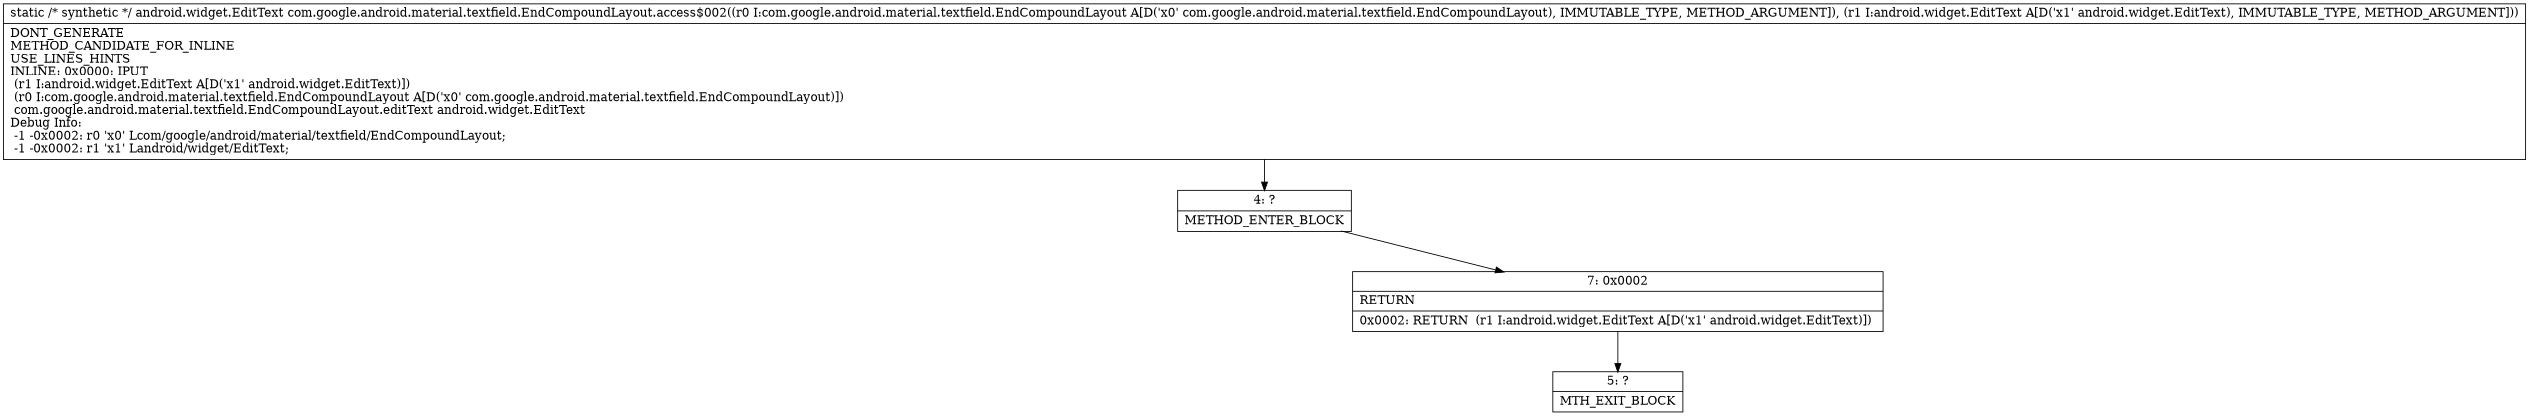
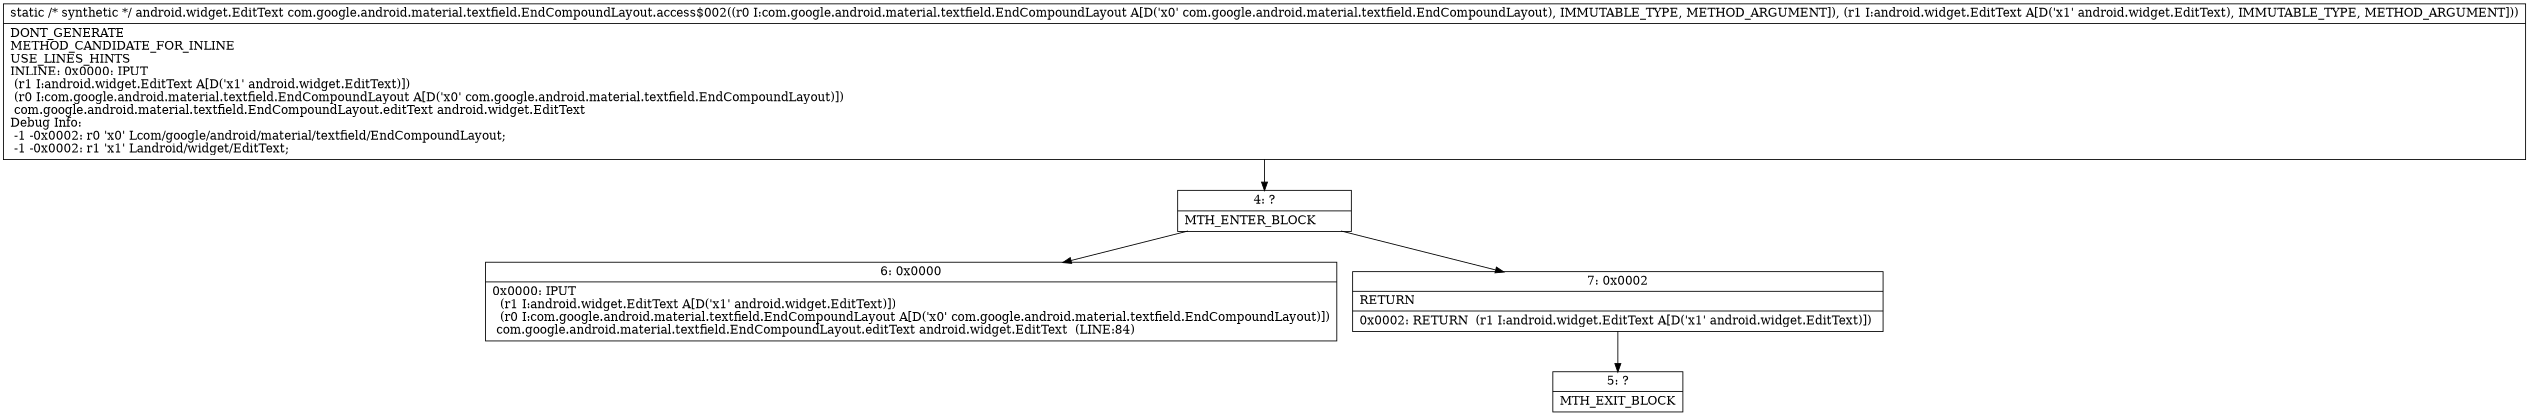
(1265, 221) -> (1250, 221)
none -> (911, 302)
